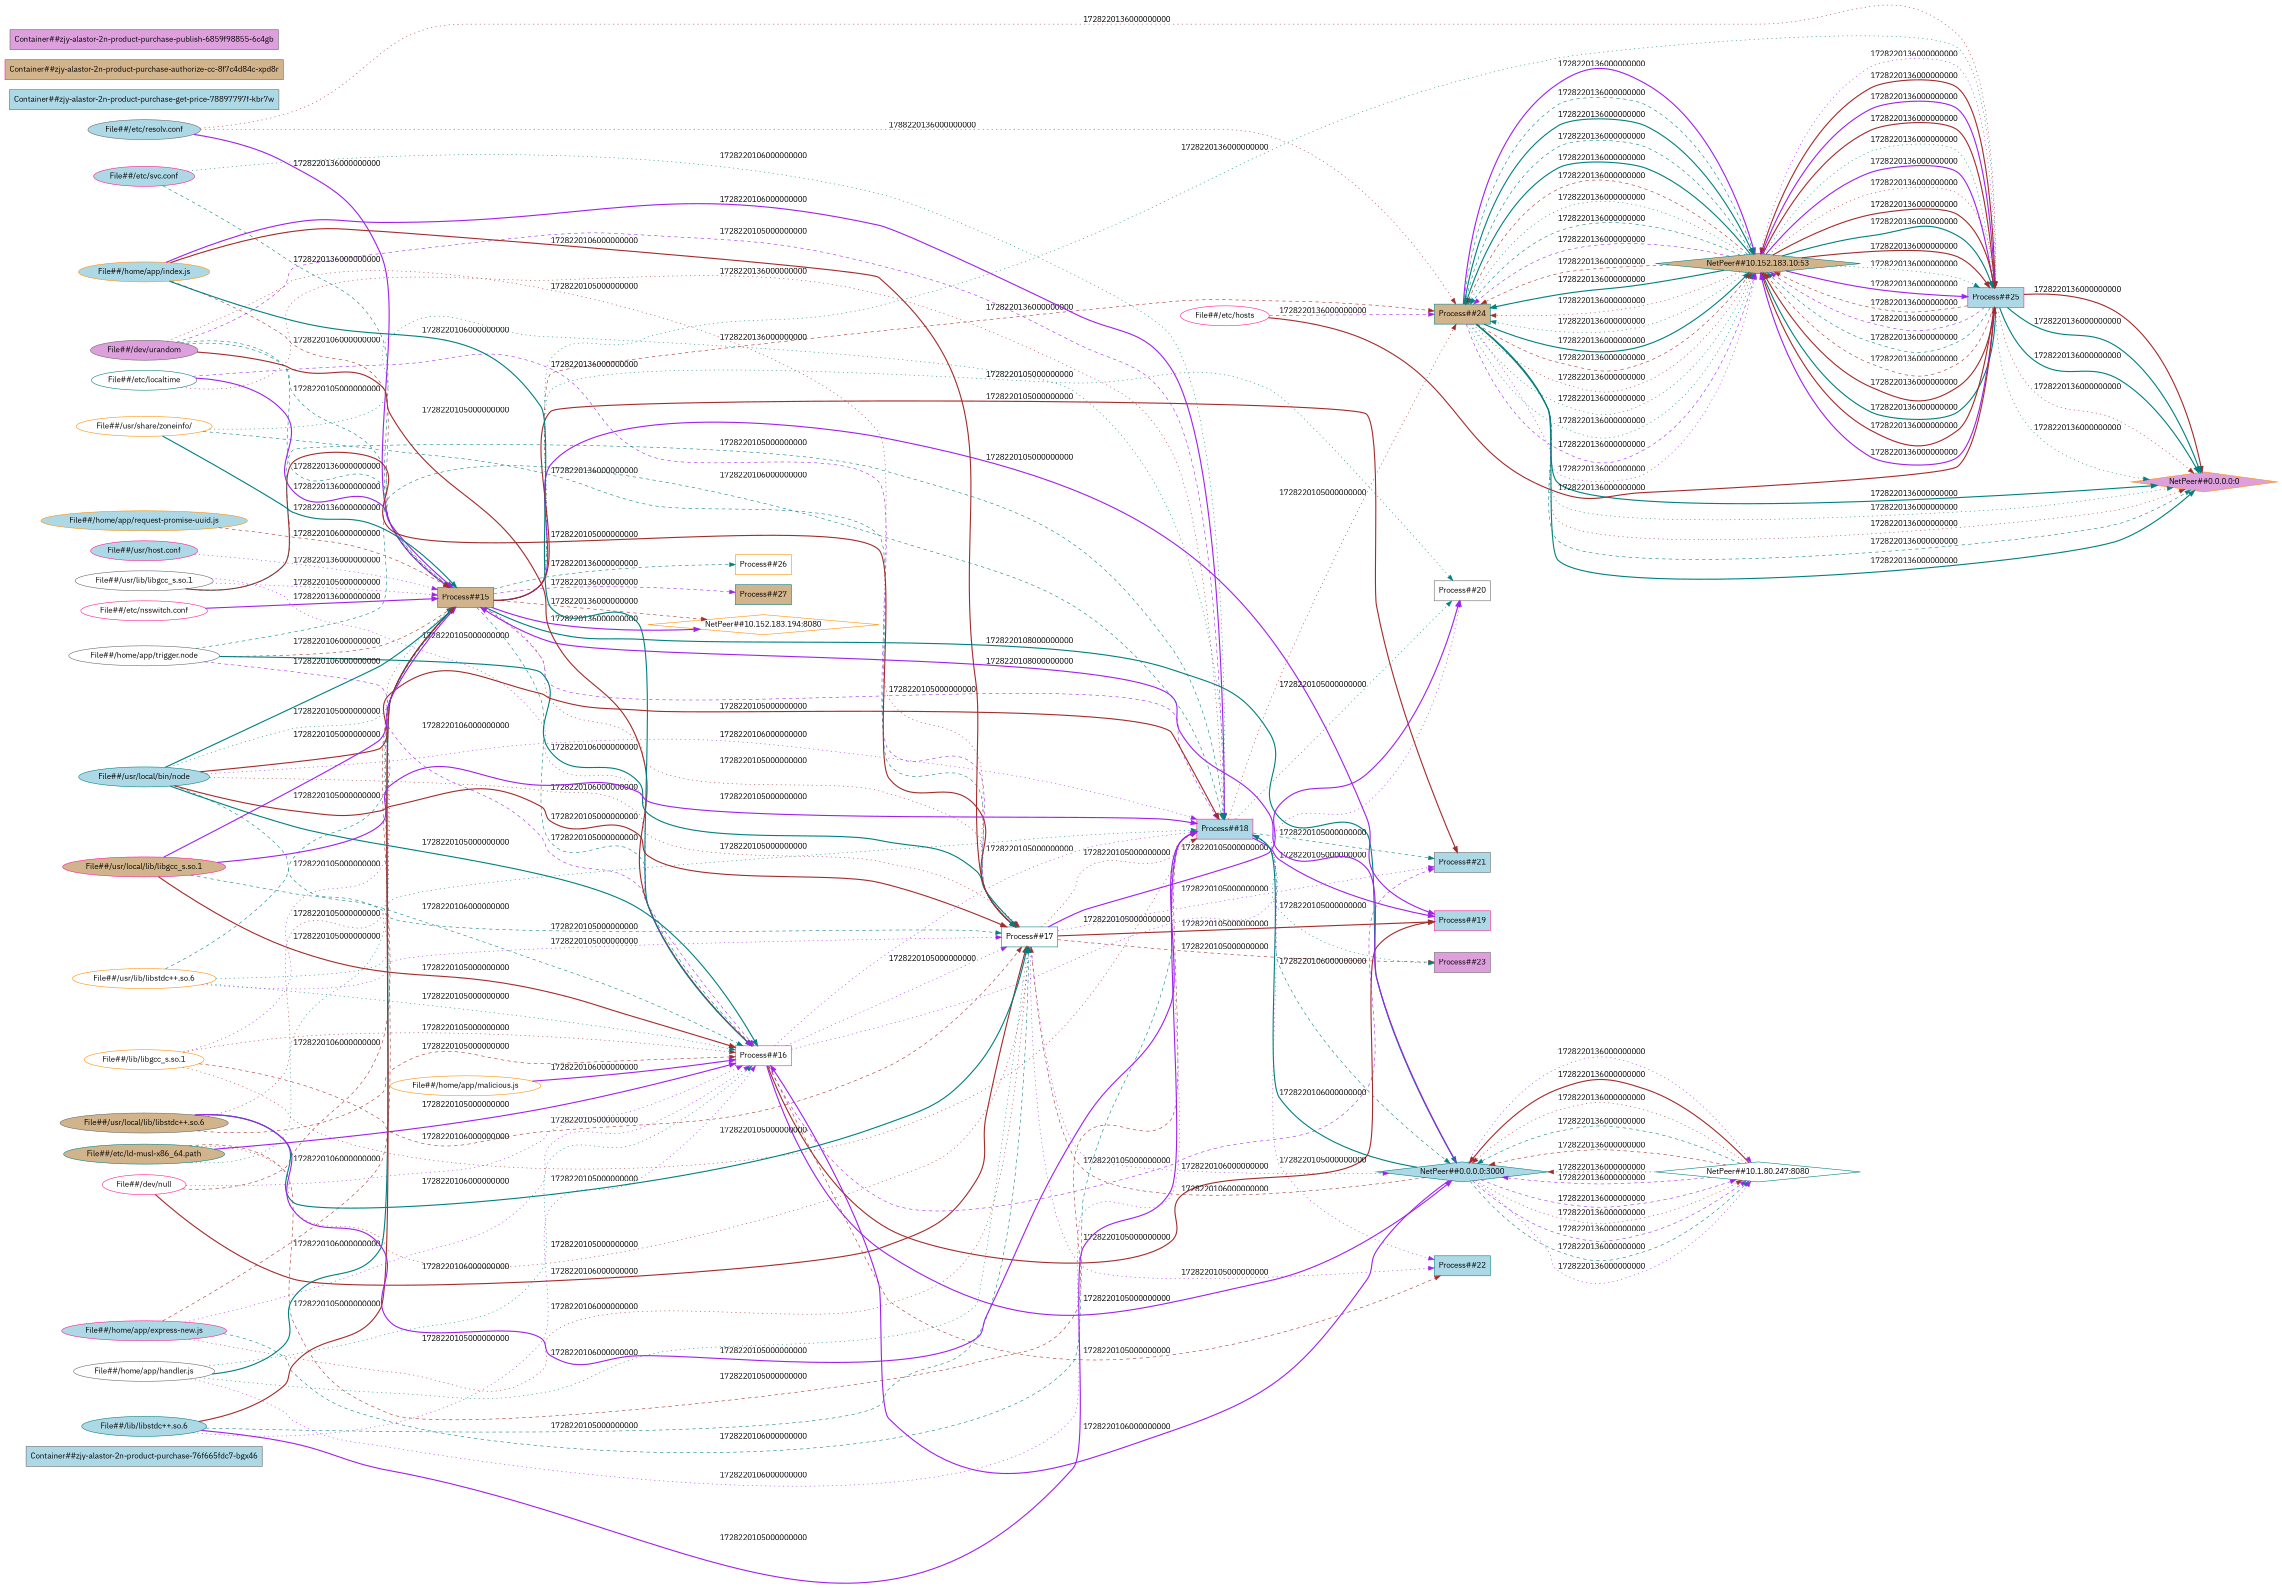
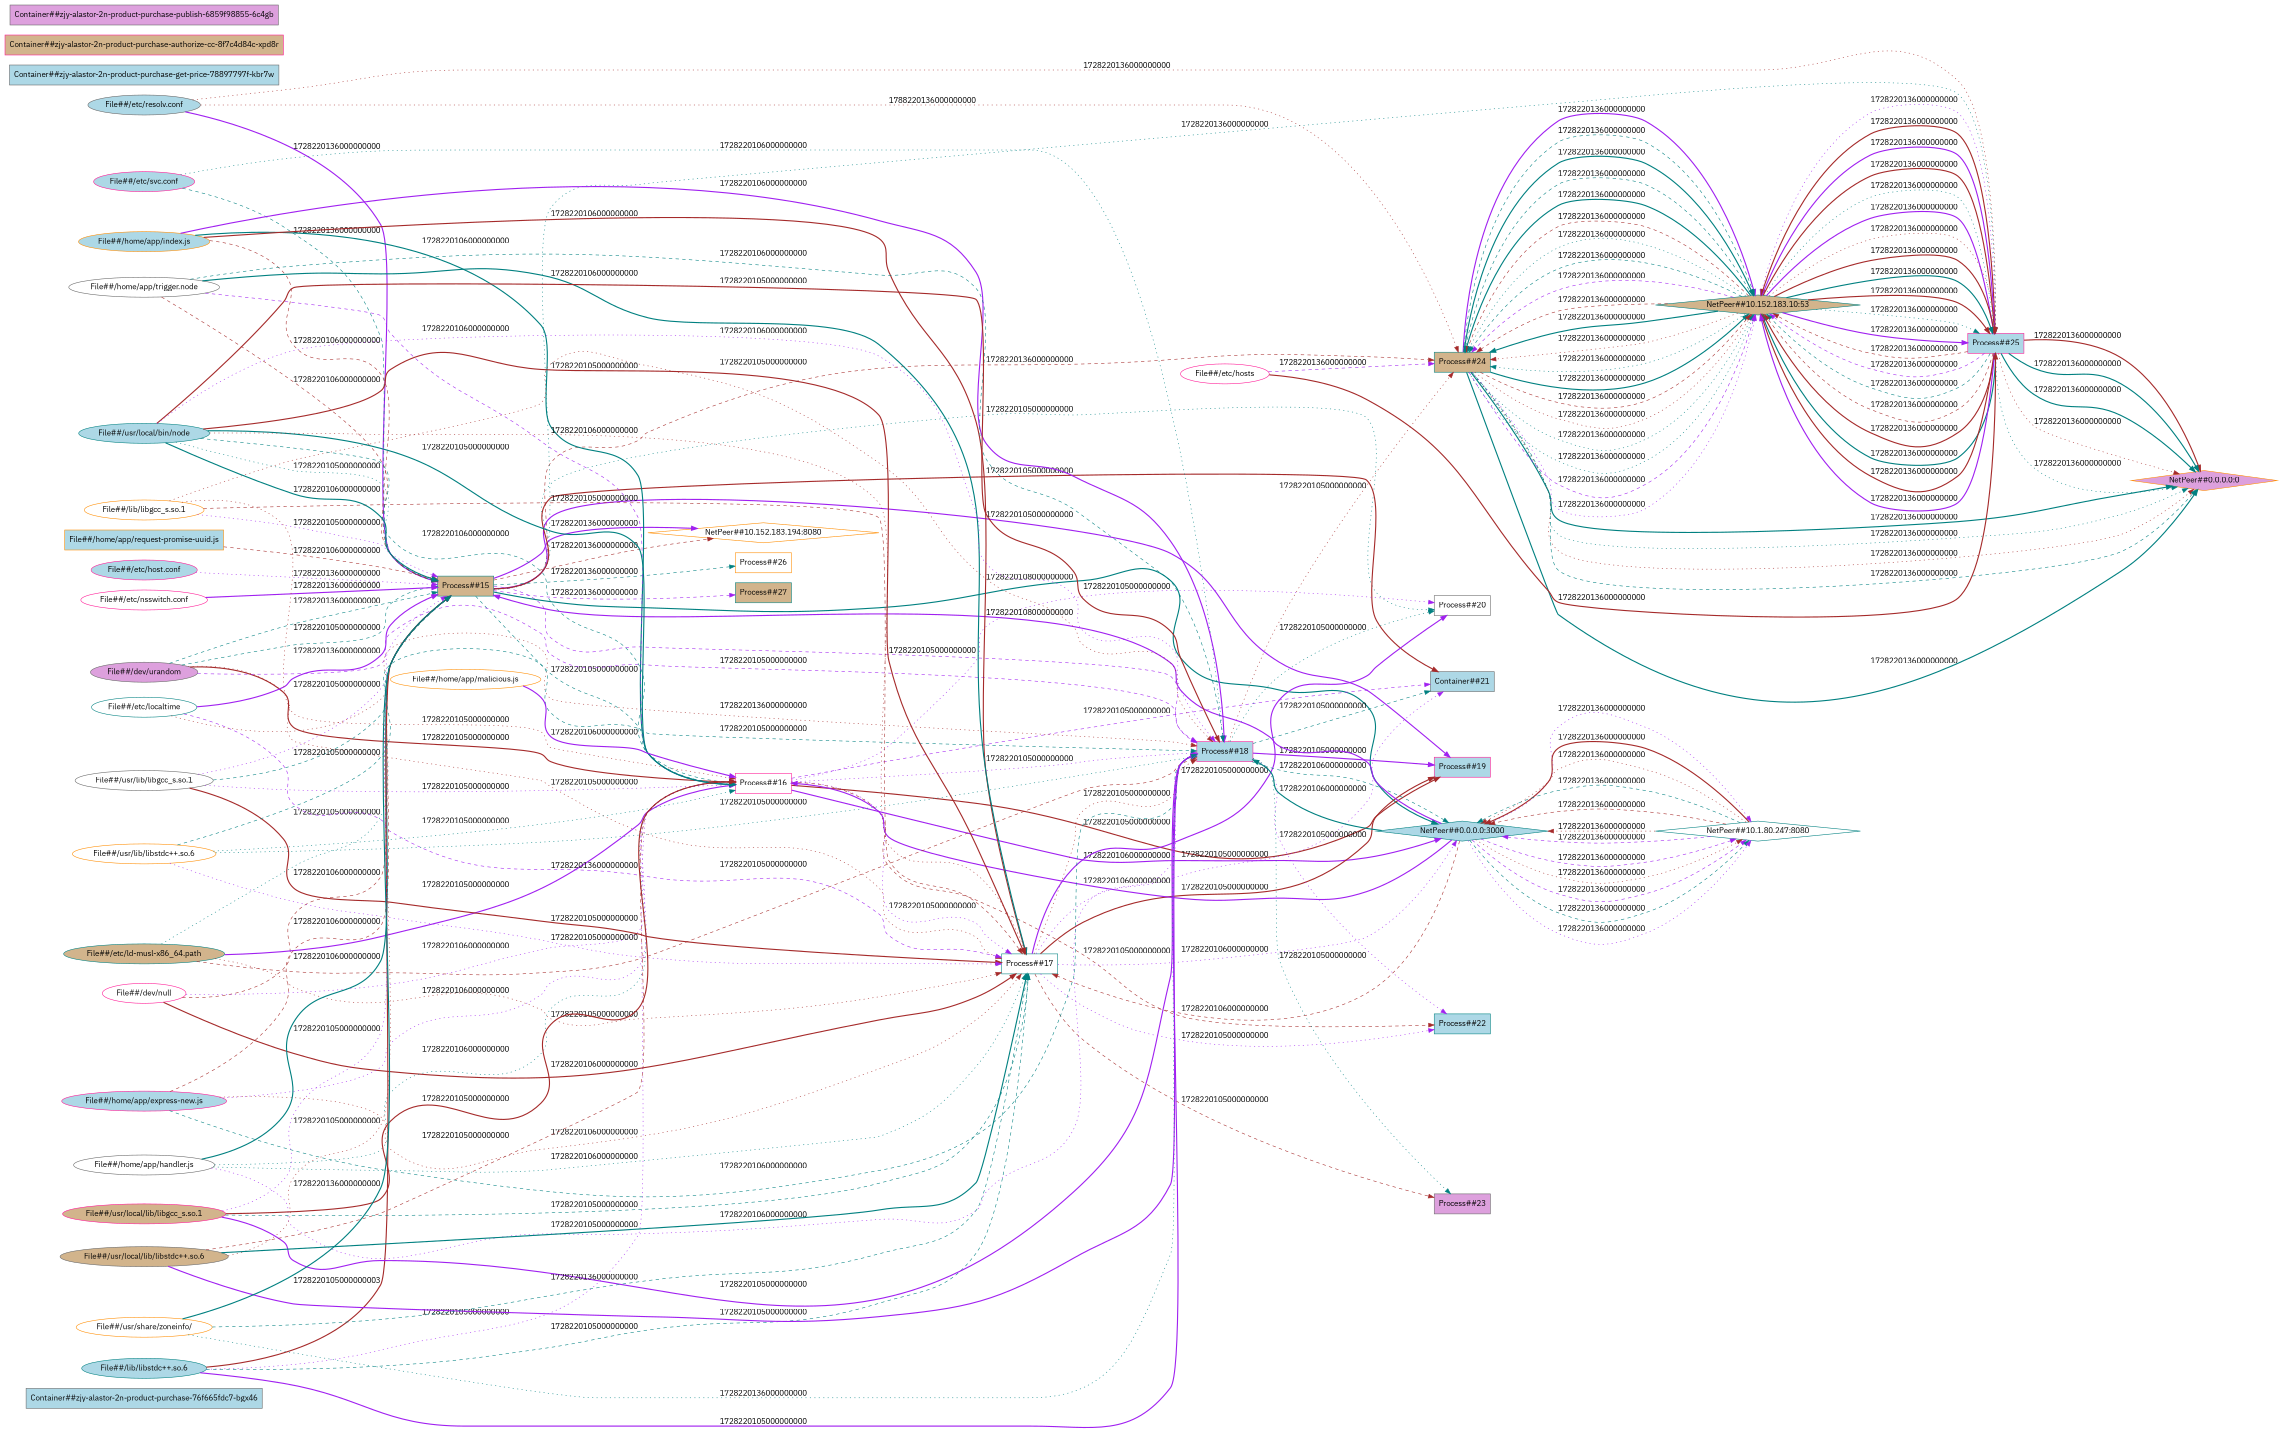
(144, 521) -> (144, 540)
(144, 551) -> (144, 570)
(330, 769) -> (382, 1025)
(743, 784) -> none
(1462, 862) -> (1462, 682)
(1127, 1299) -> (1127, 856)
(337, 1304) -> (337, 1281)
